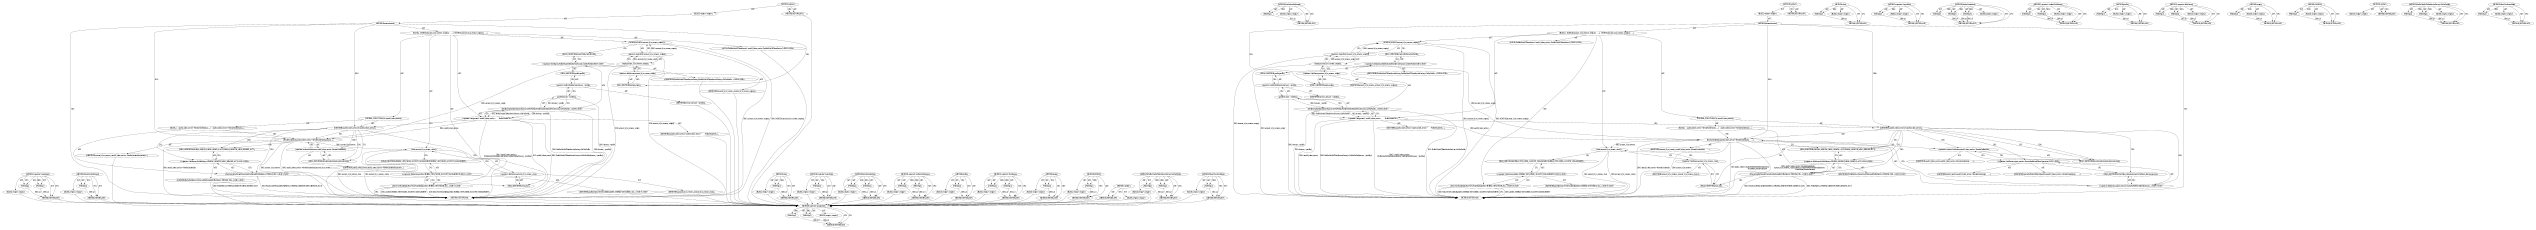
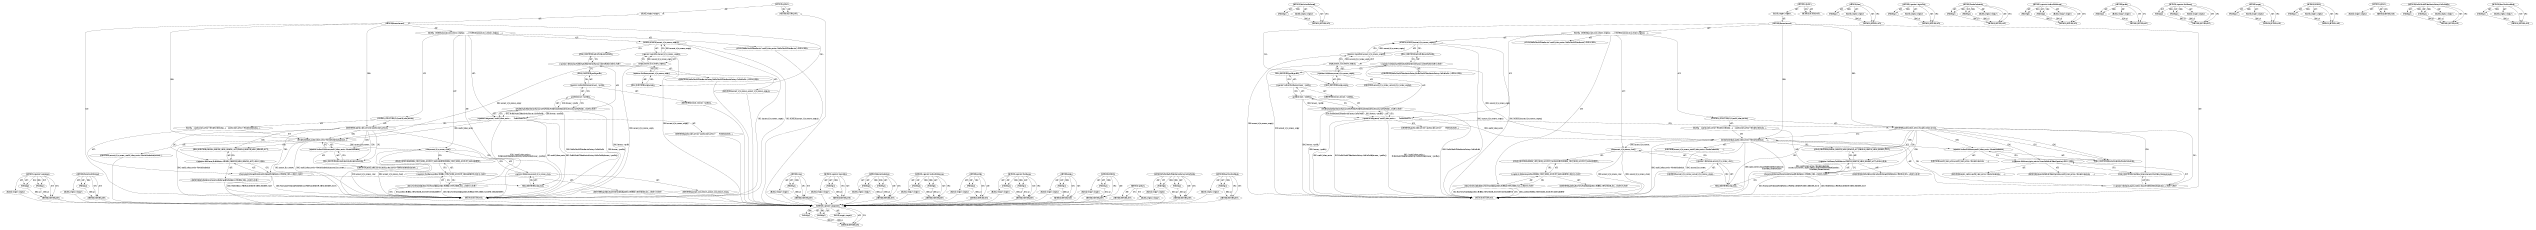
(1967, 14) -> none
